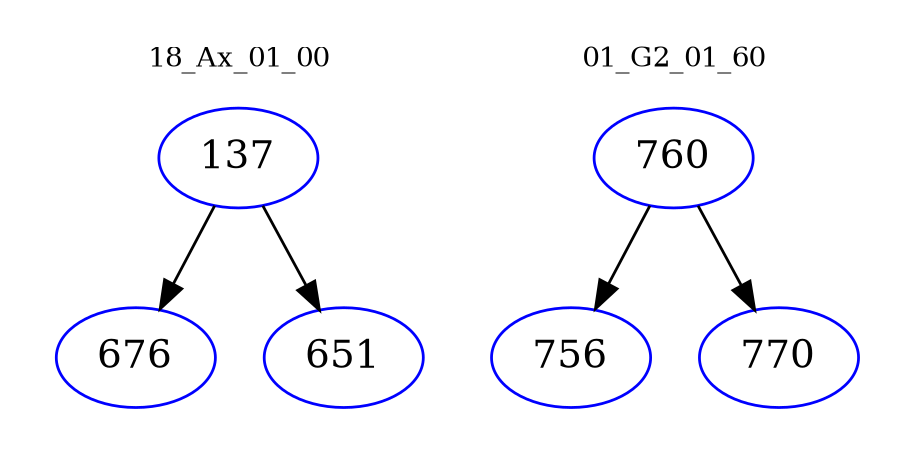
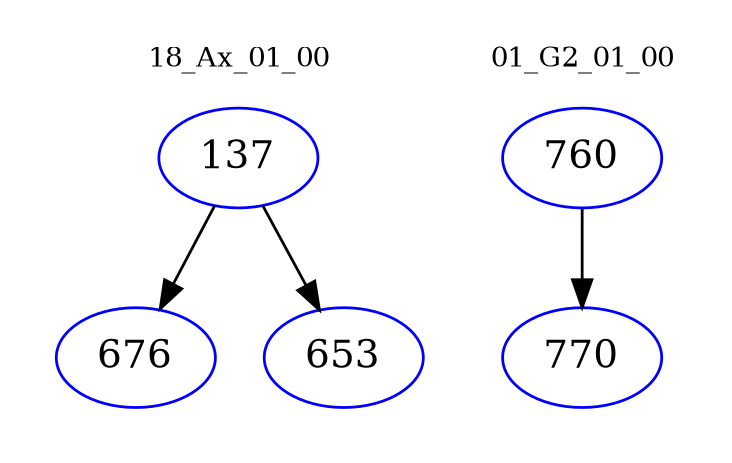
(675, 60) -> (584, 60)
(344, 358) -> (344, 358)
(571, 358) -> none
